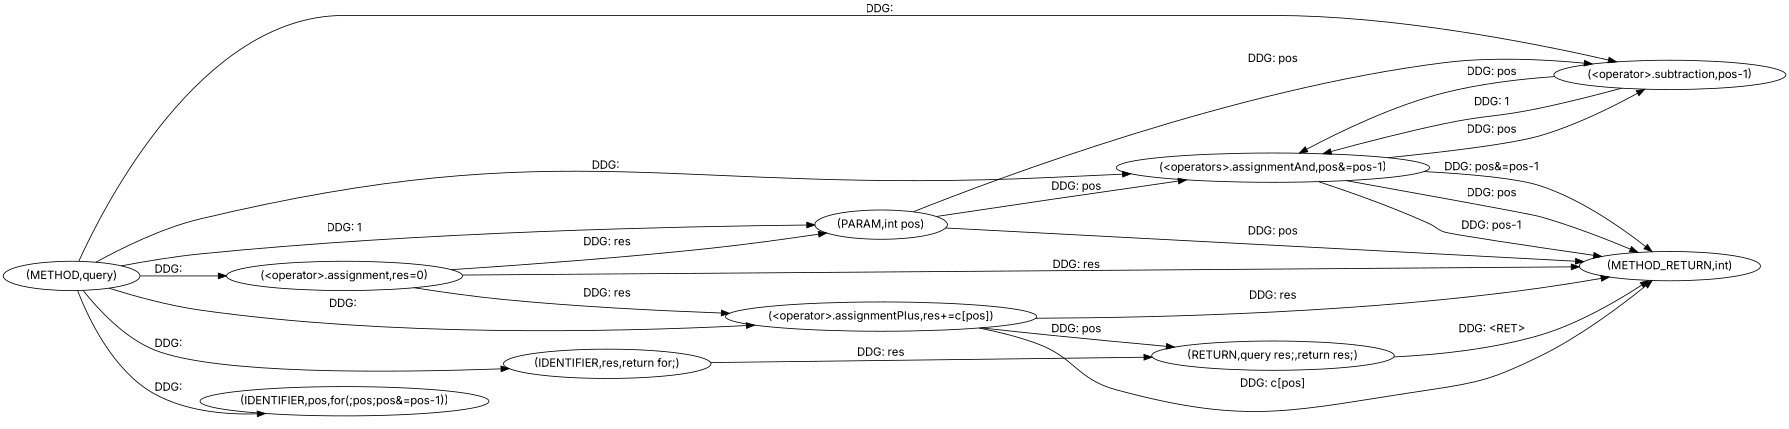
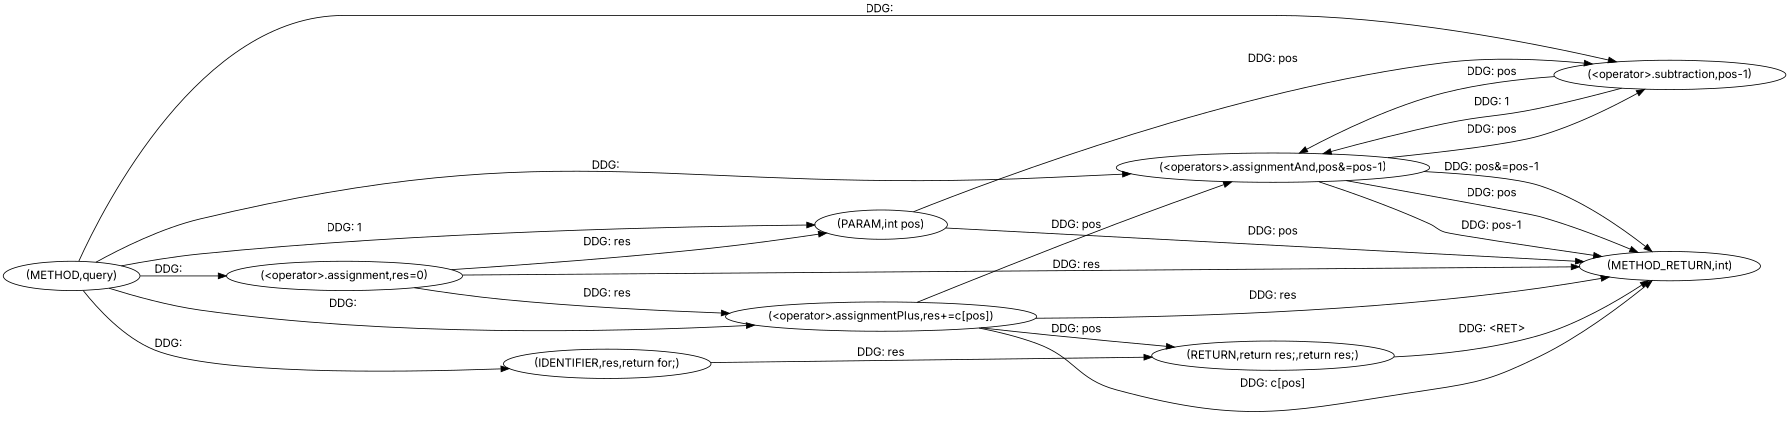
(1057, 199) -> (1070, 242)
(1273, 356) -> (1273, 356)
(345, 401) -> none
